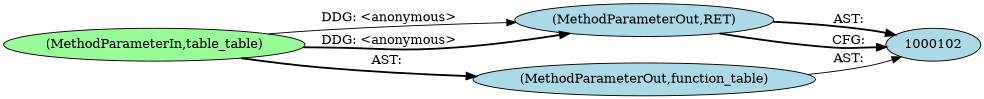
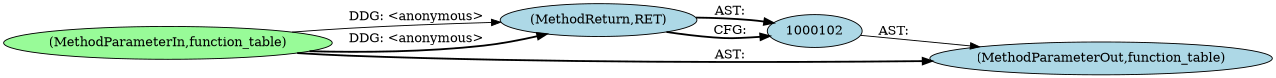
(644, 20) -> (599, 20)
(154, 45) -> (168, 43)
(851, 69) -> (916, 41)
